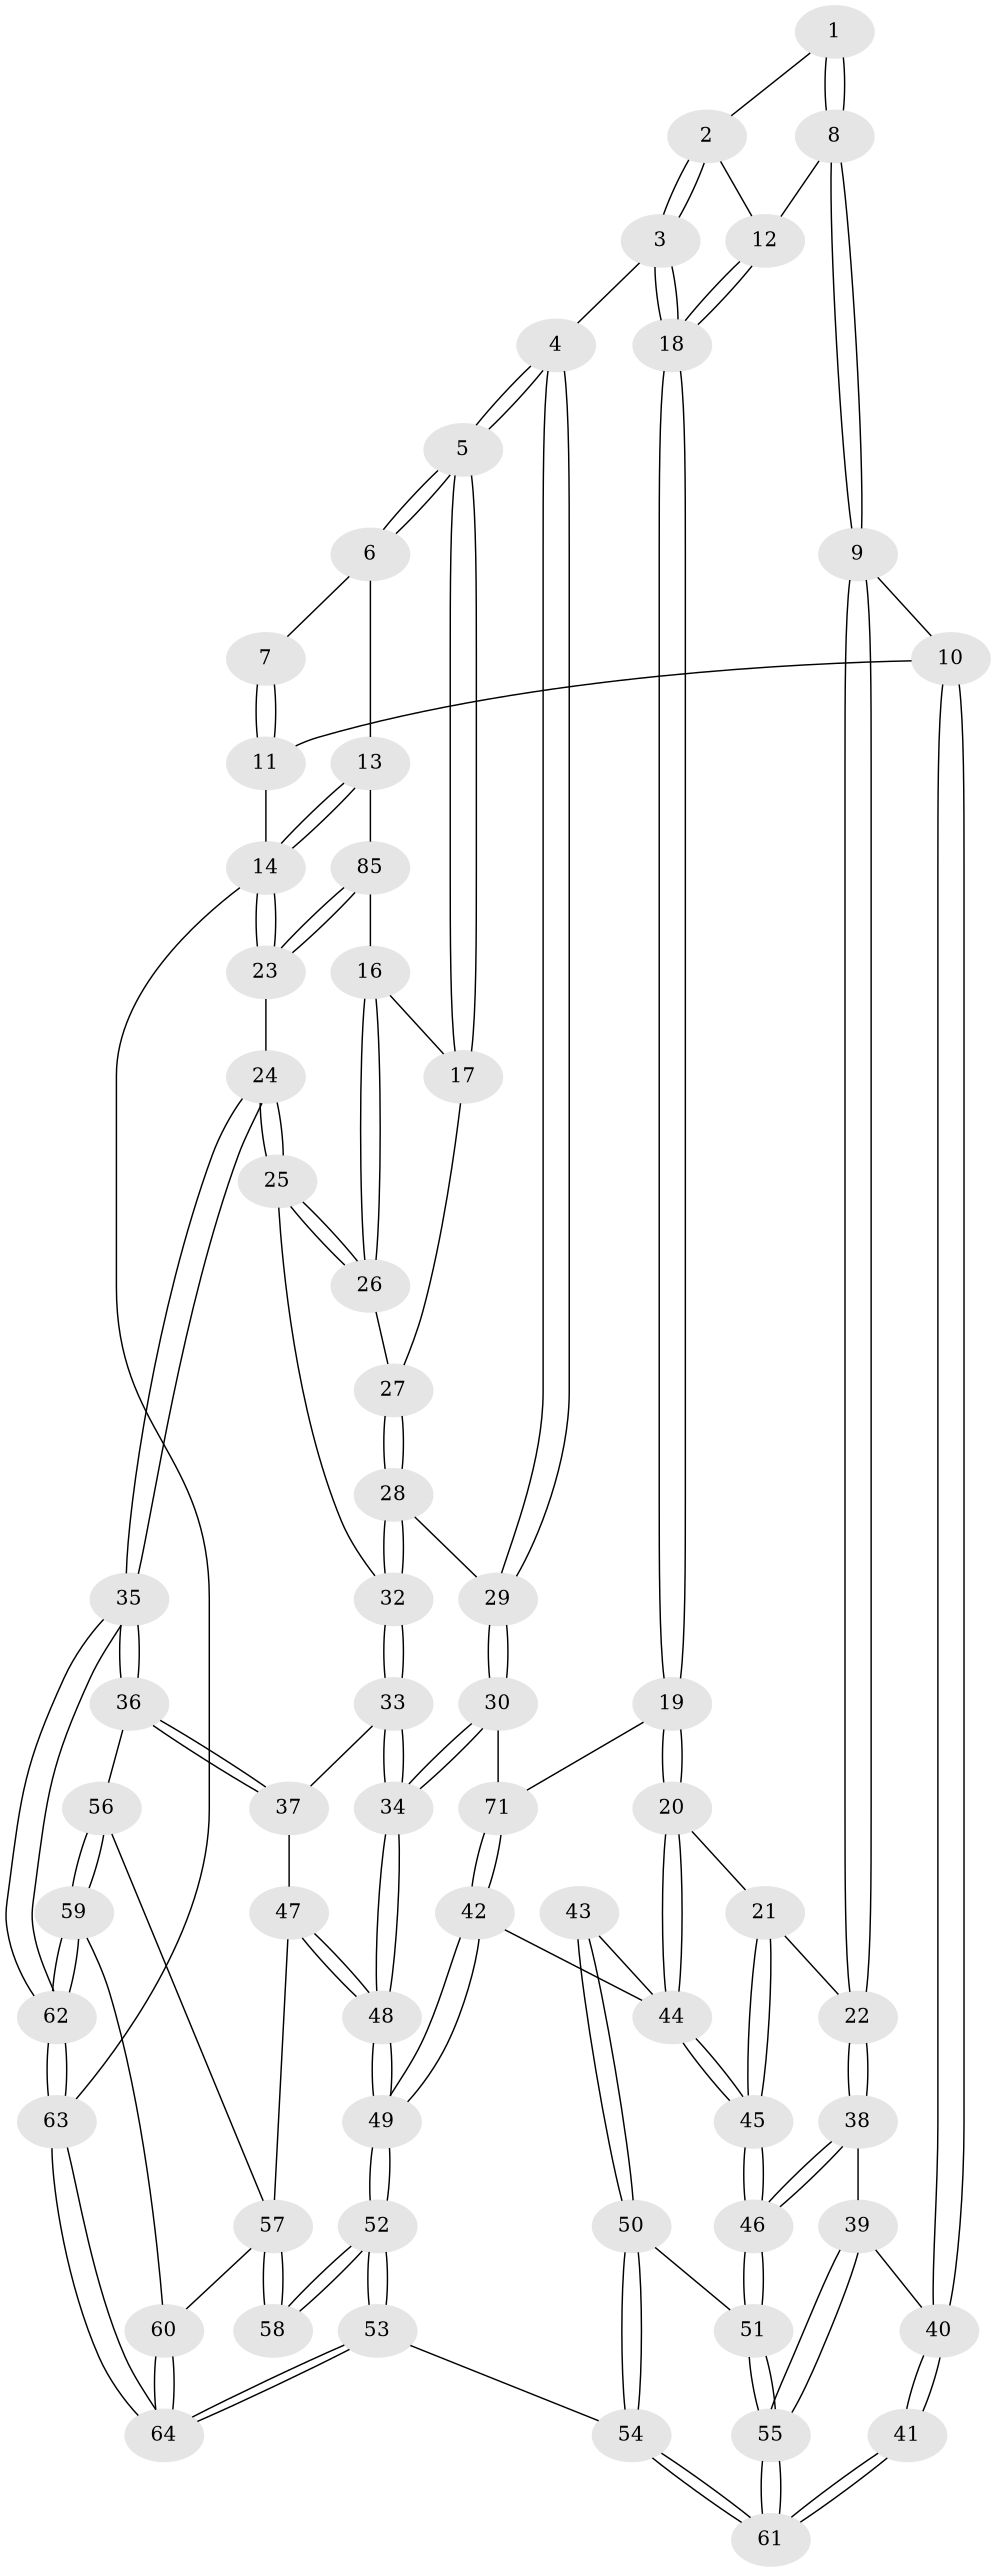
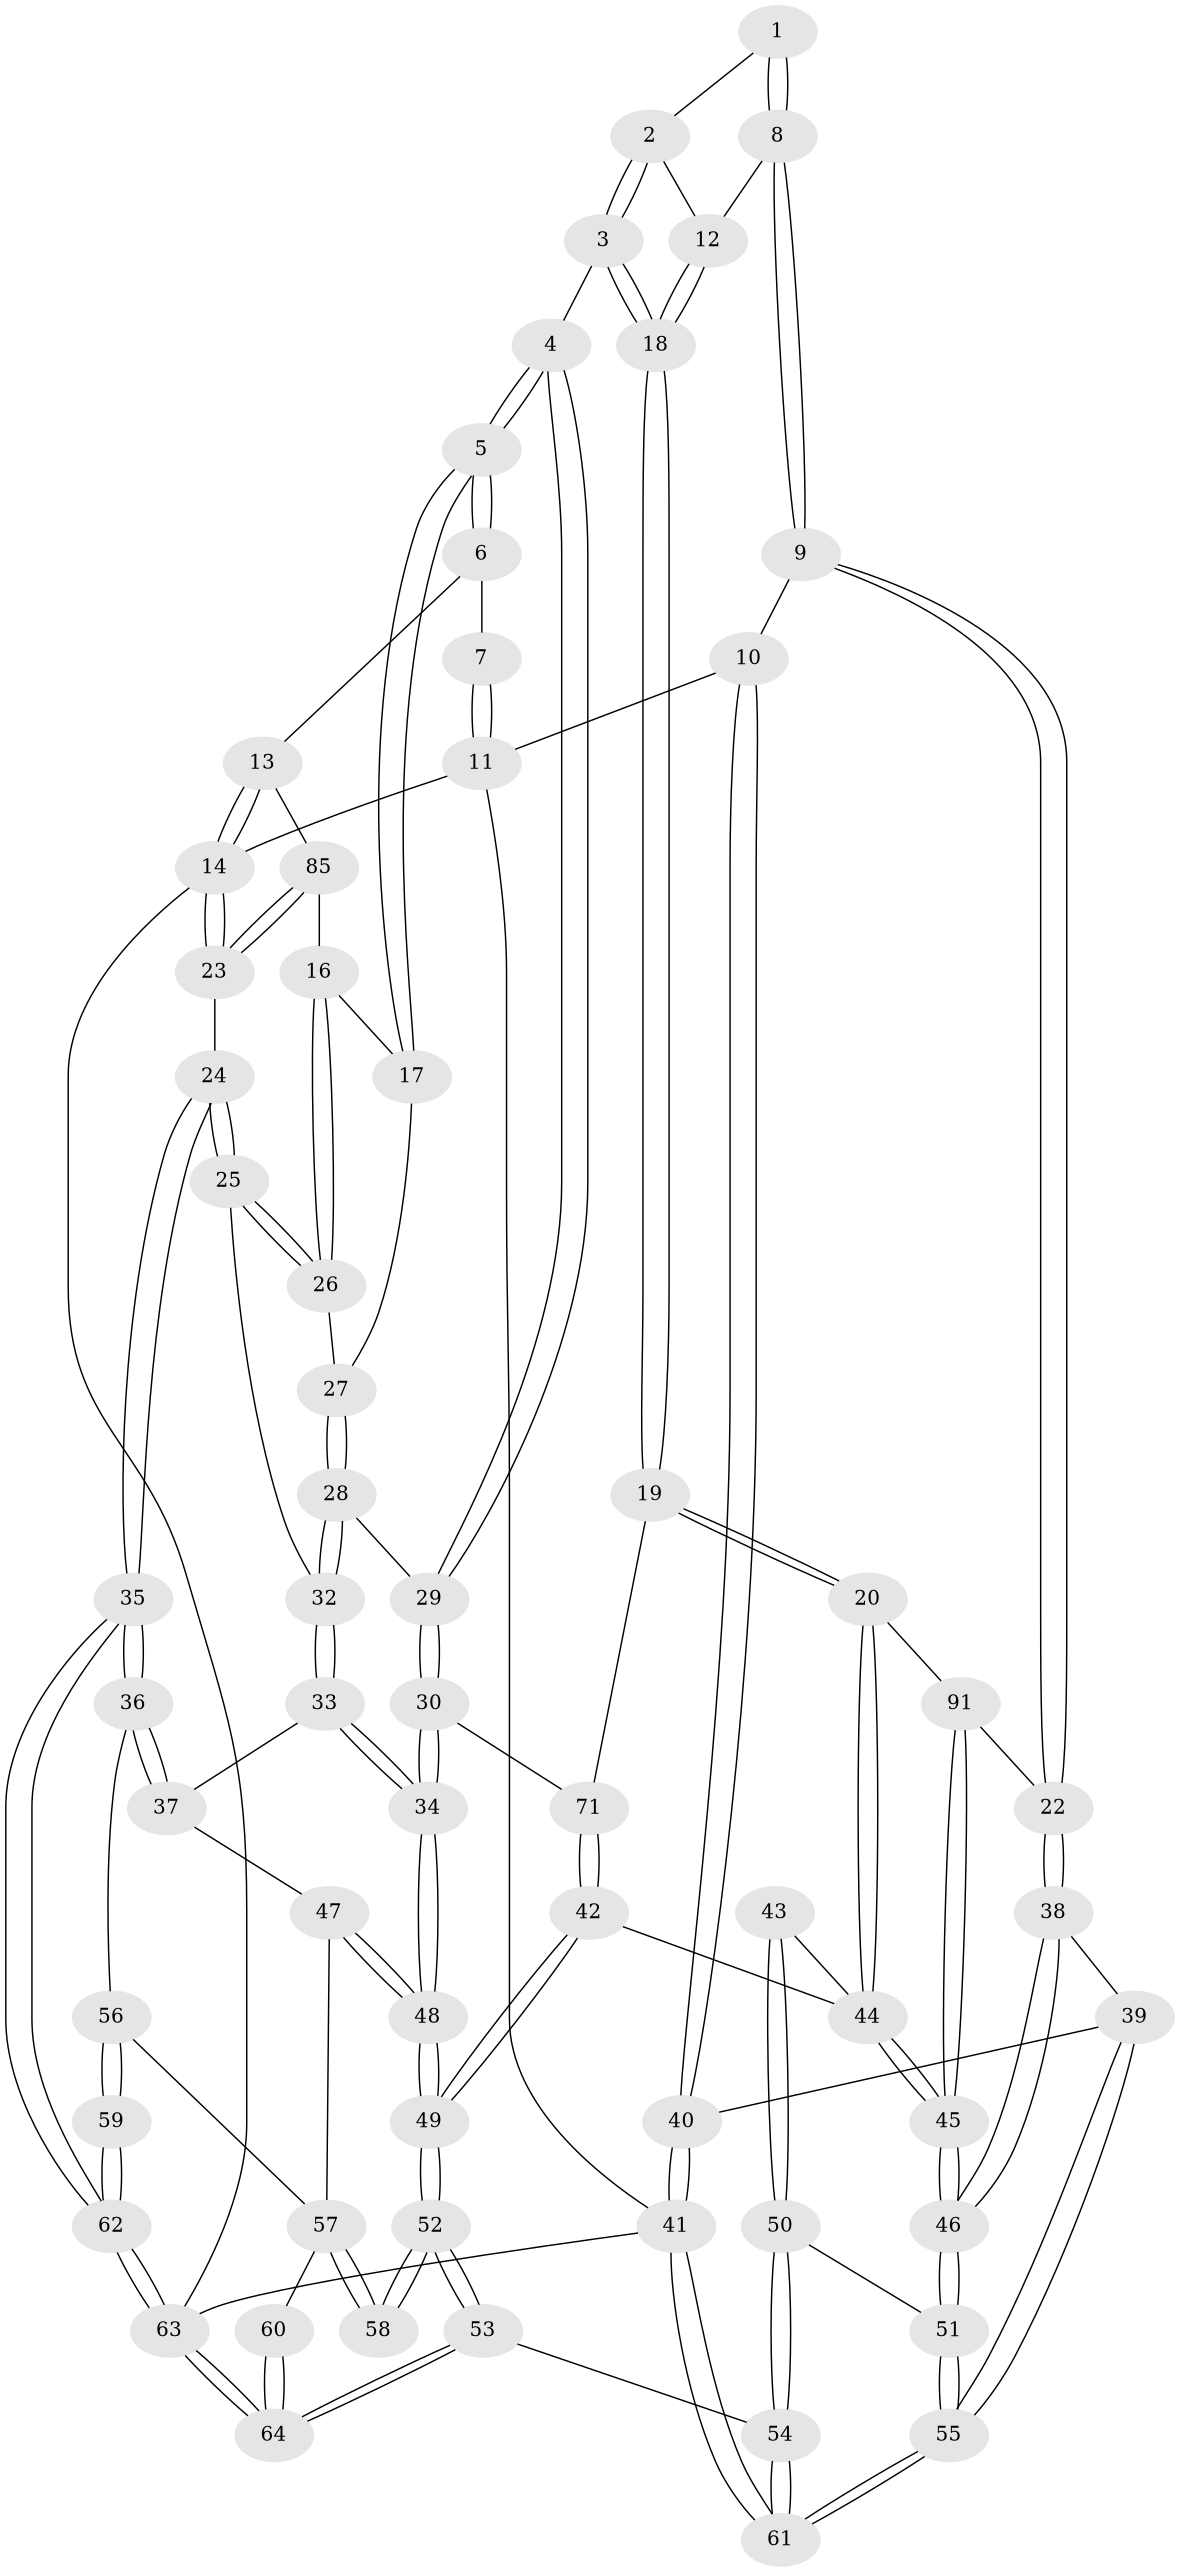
none -> (509, 1525)
(765, 1913) -> (961, 1704)
(139, 2118) -> none
none -> (384, 2271)
